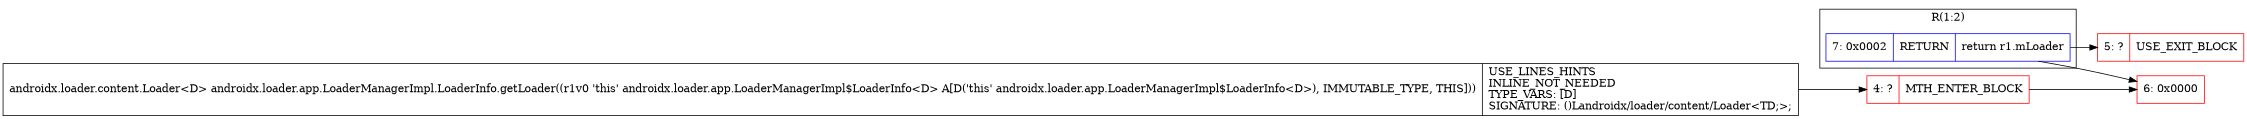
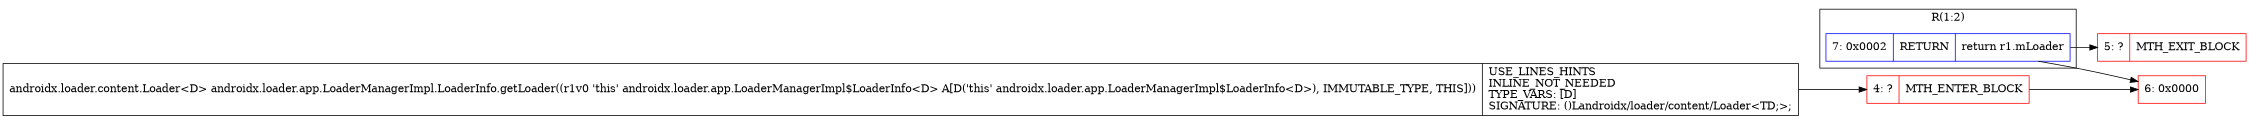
(2187, 47) -> (2188, 47)
